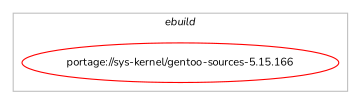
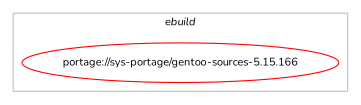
(180, 63) -> (180, 63)
